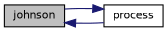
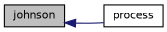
(79, 9) -> none
